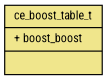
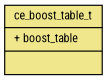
(48, 39) -> (46, 39)
